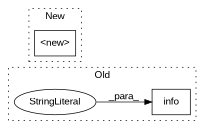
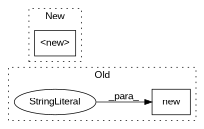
(171, 102) -> (171, 102)
